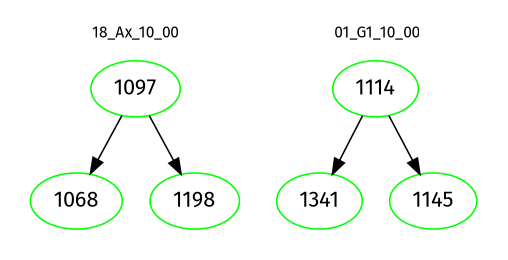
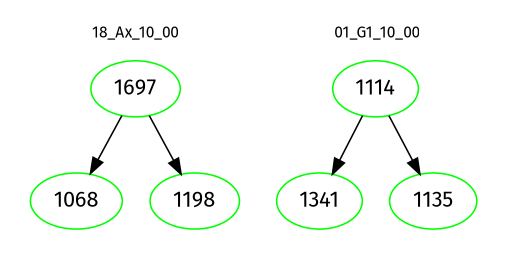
(136, 89) -> (136, 89)
(433, 201) -> (433, 201)
